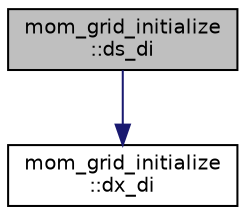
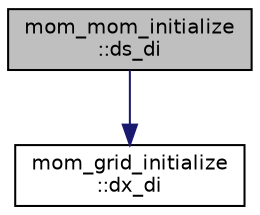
(123, 40) -> (130, 40)
